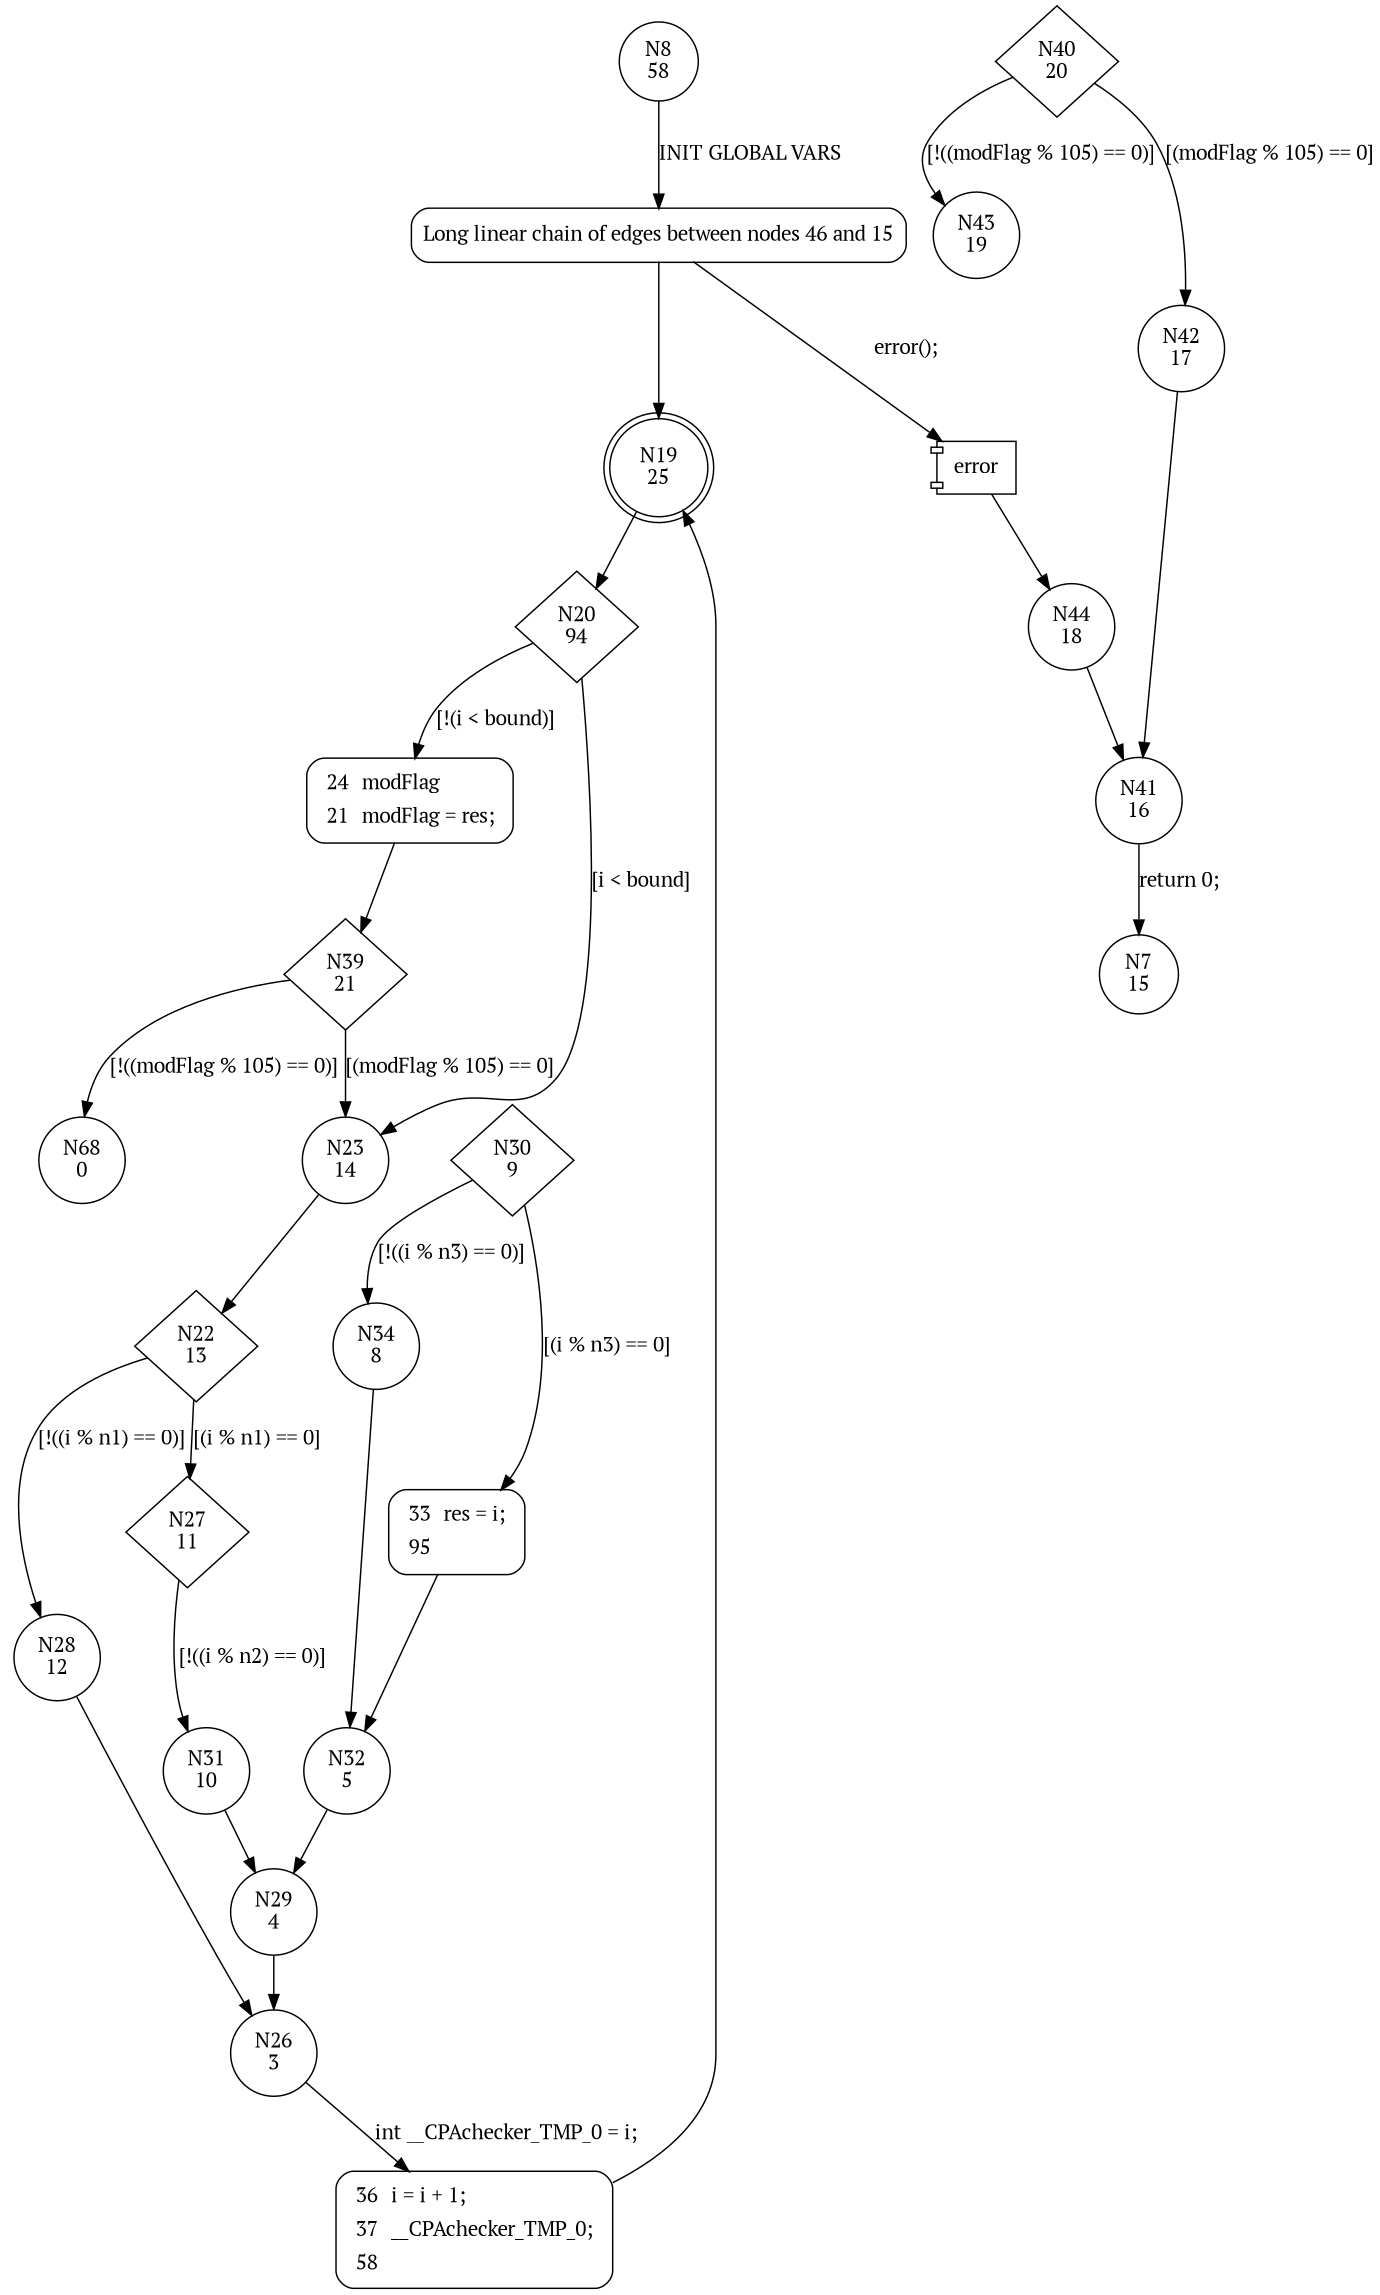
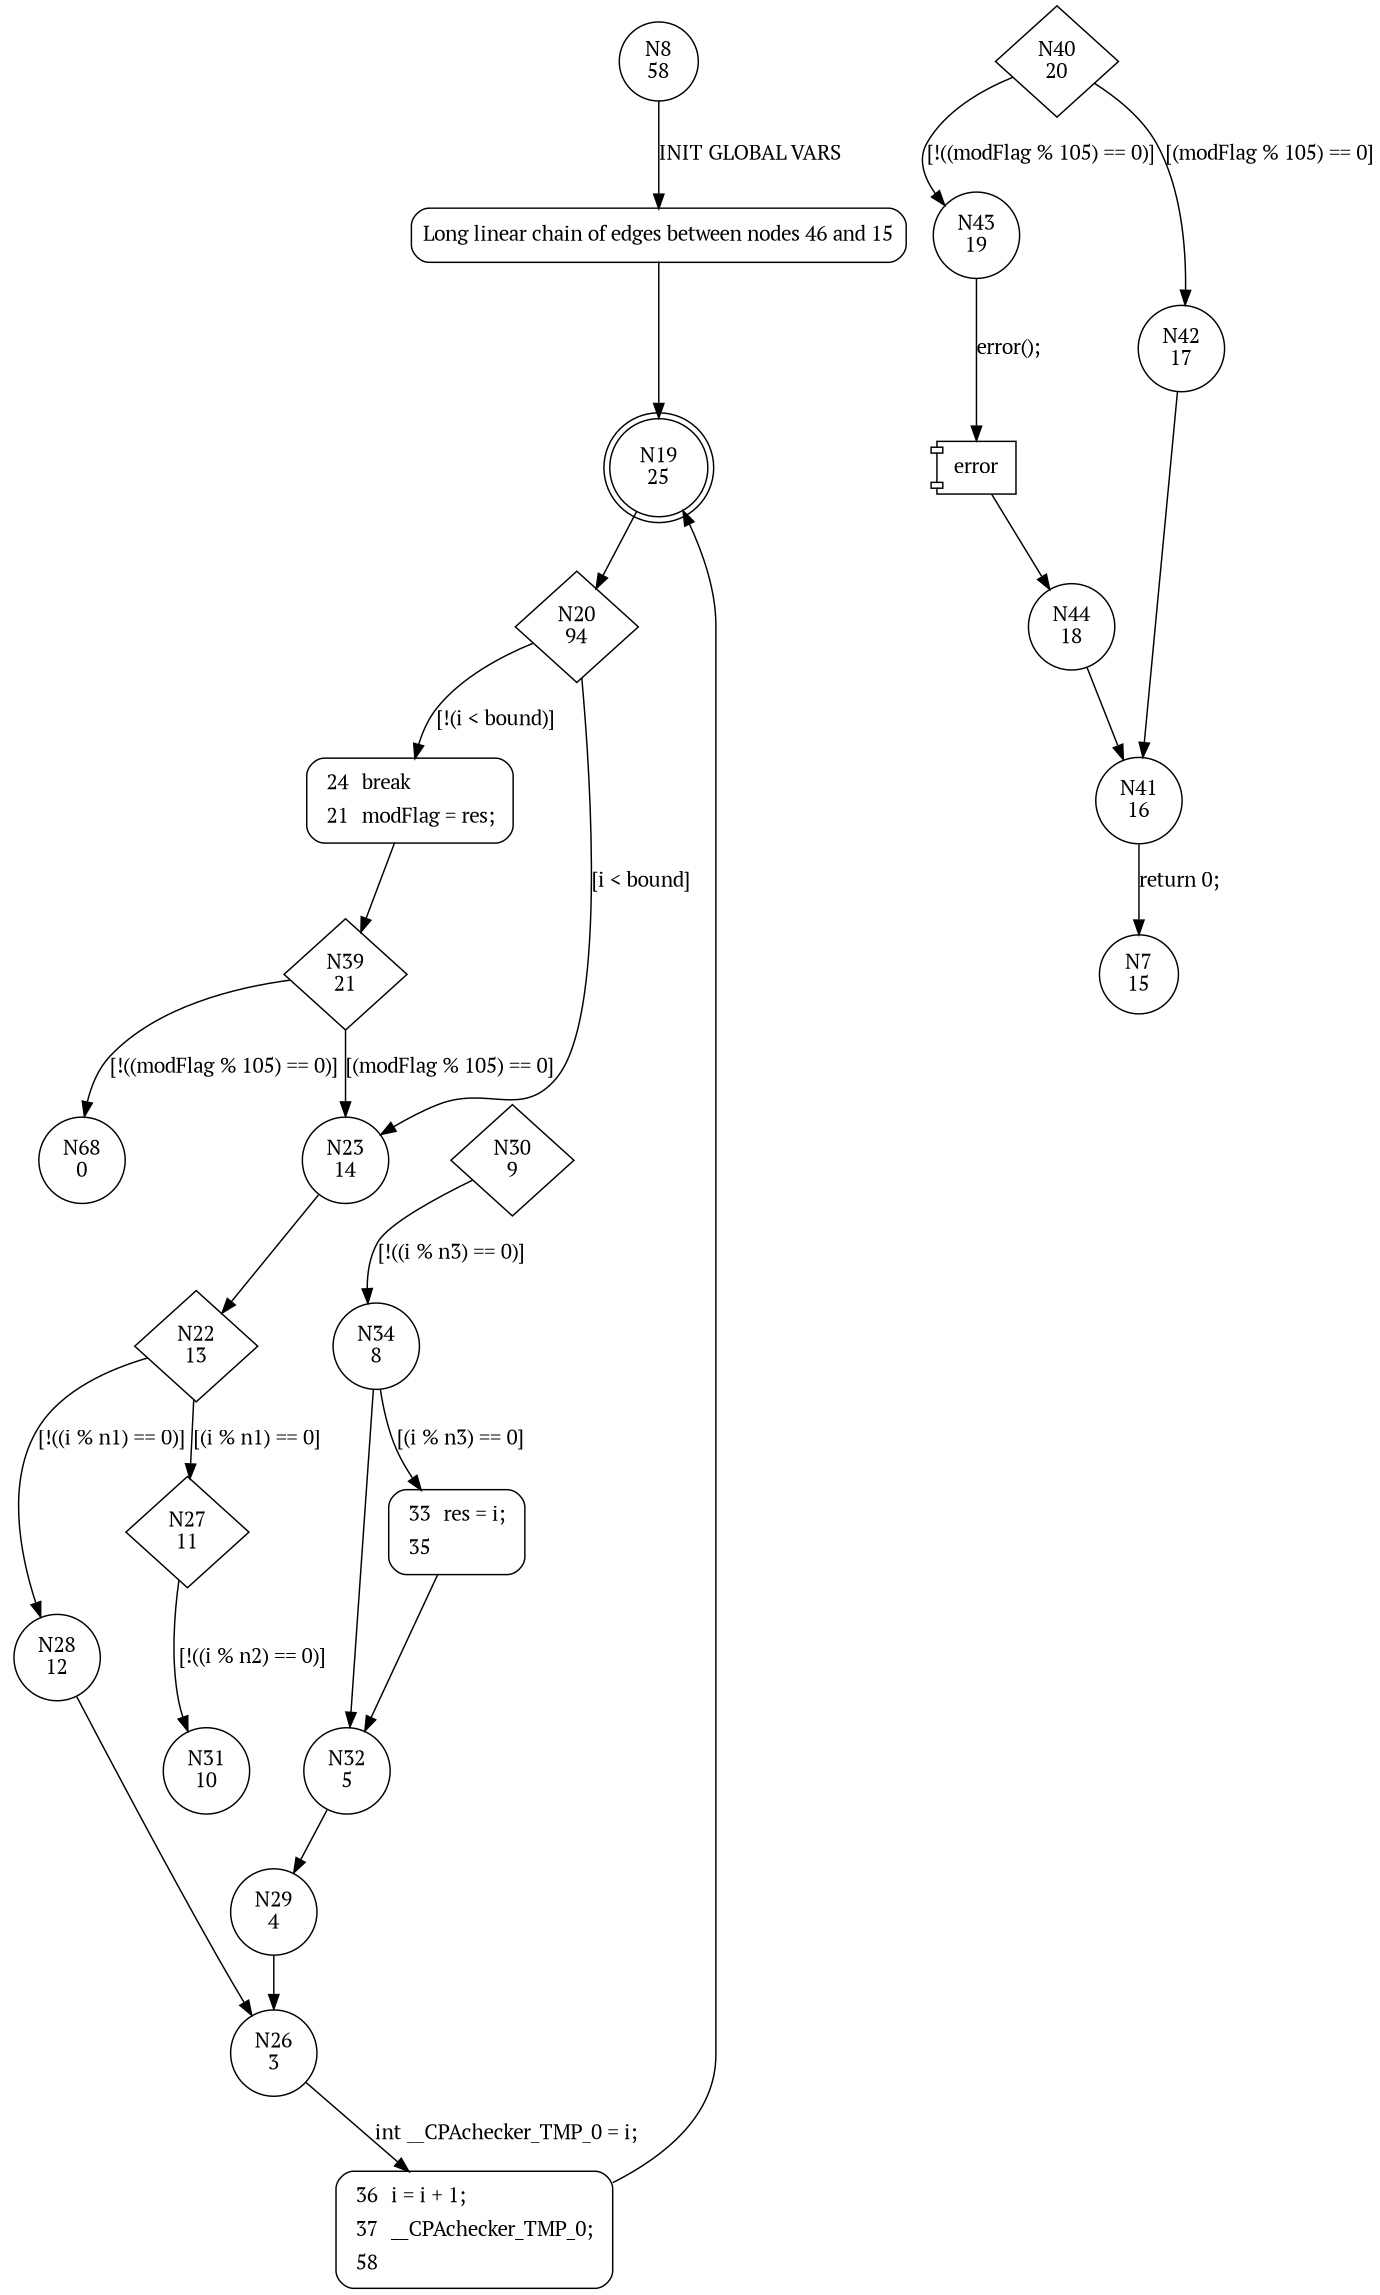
(812, 347) -> (976, 352)
(401, 783) -> (387, 783)
(542, 1344) -> (391, 1436)
(420, 1548) -> (420, 1548)
(237, 1835) -> none
